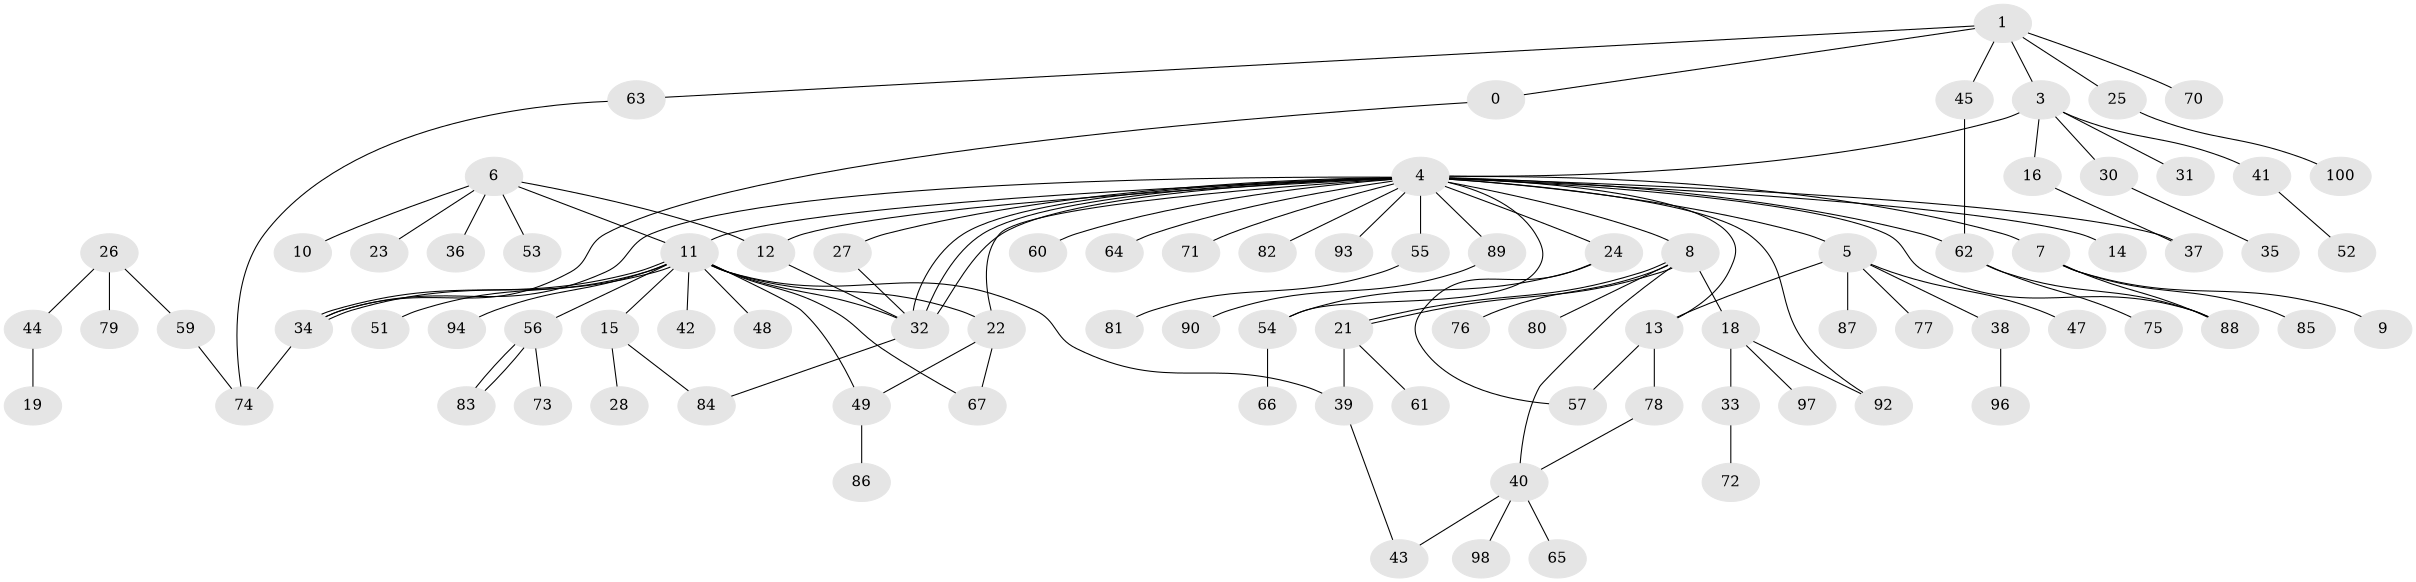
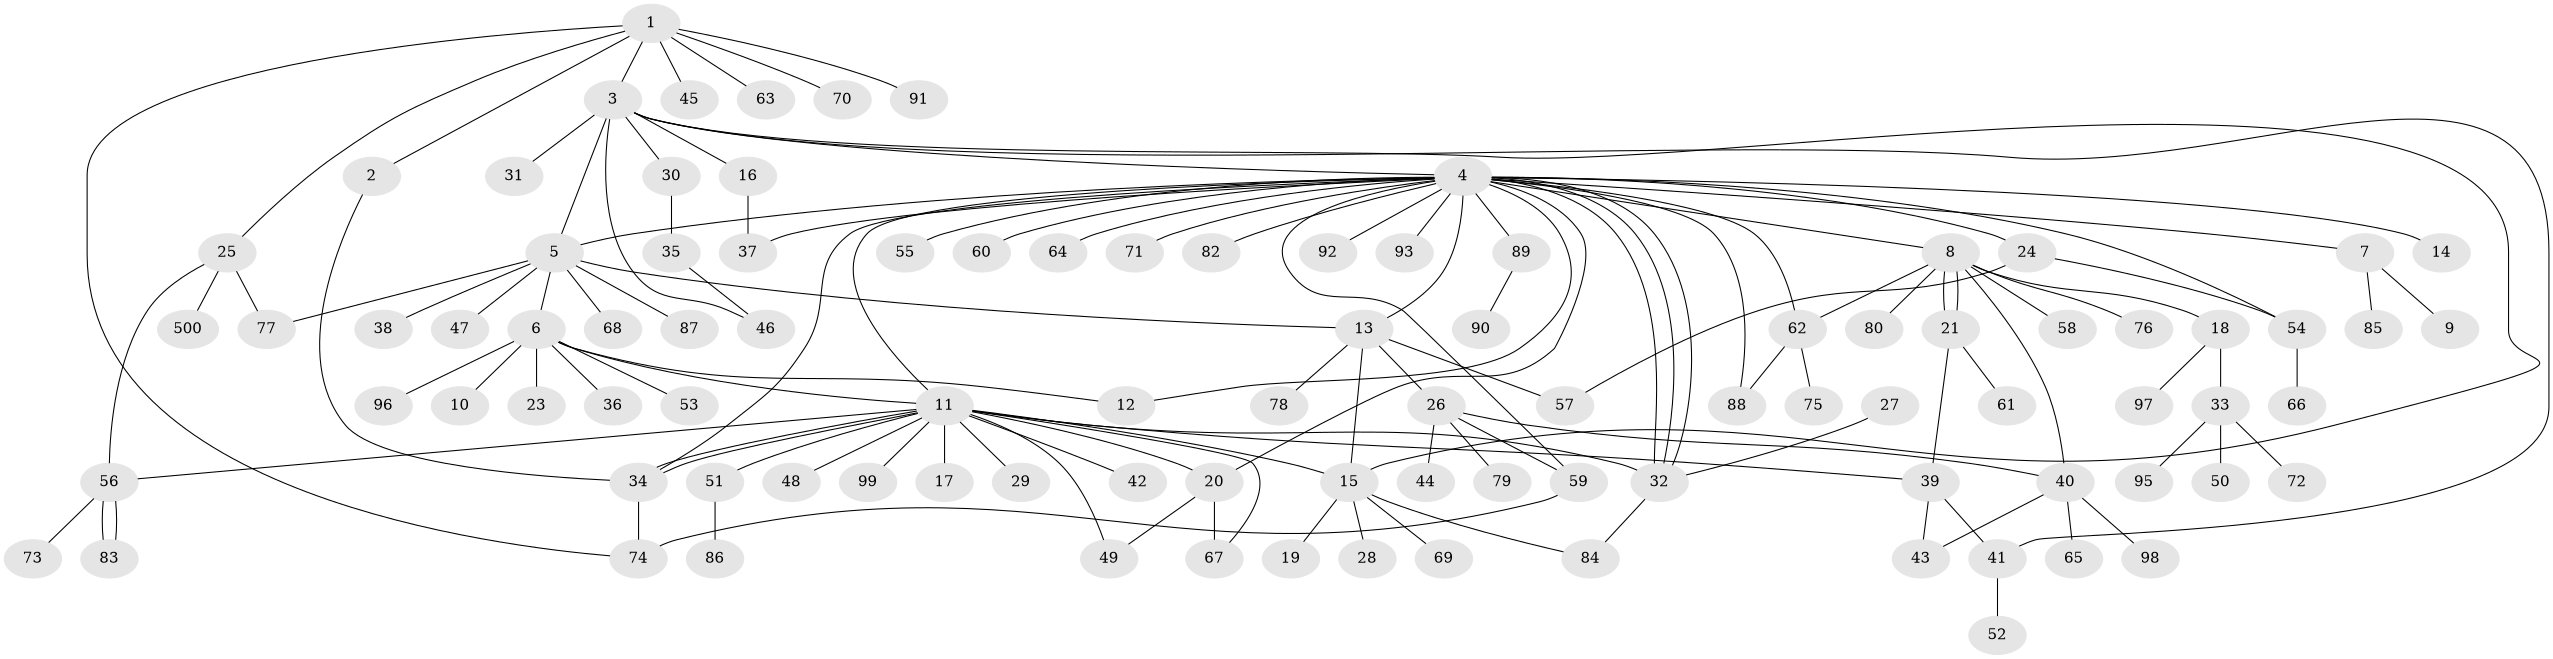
none -> (919, 100)
(1496, 100) -> (372, 176)
none -> (2251, 127)
(349, 164) -> (87, 254)
none -> (584, 176)
(1965, 176) -> (1890, 283)
(2341, 176) -> (188, 329)
(1126, 193) -> (1356, 297)
(819, 279) -> none
none -> (247, 291)
none -> (546, 291)
(2136, 291) -> none
(457, 329) -> (868, 482)
none -> (613, 329)
none -> (766, 329)
(997, 329) -> (1214, 482)
(1115, 329) -> none
none -> (2068, 329)
none -> (129, 349)
(33, 368) -> (1320, 521)
none -> (1400, 368)
(1807, 368) -> none
(2001, 368) -> (460, 368)
none -> (1358, 397)
(862, 444) -> (715, 521)
(1587, 444) -> (1751, 445)
none -> (945, 482)
none -> (1021, 482)
none -> (2144, 482)
none -> (2221, 482)
none -> (1964, 521)
none -> (1444, 559)
